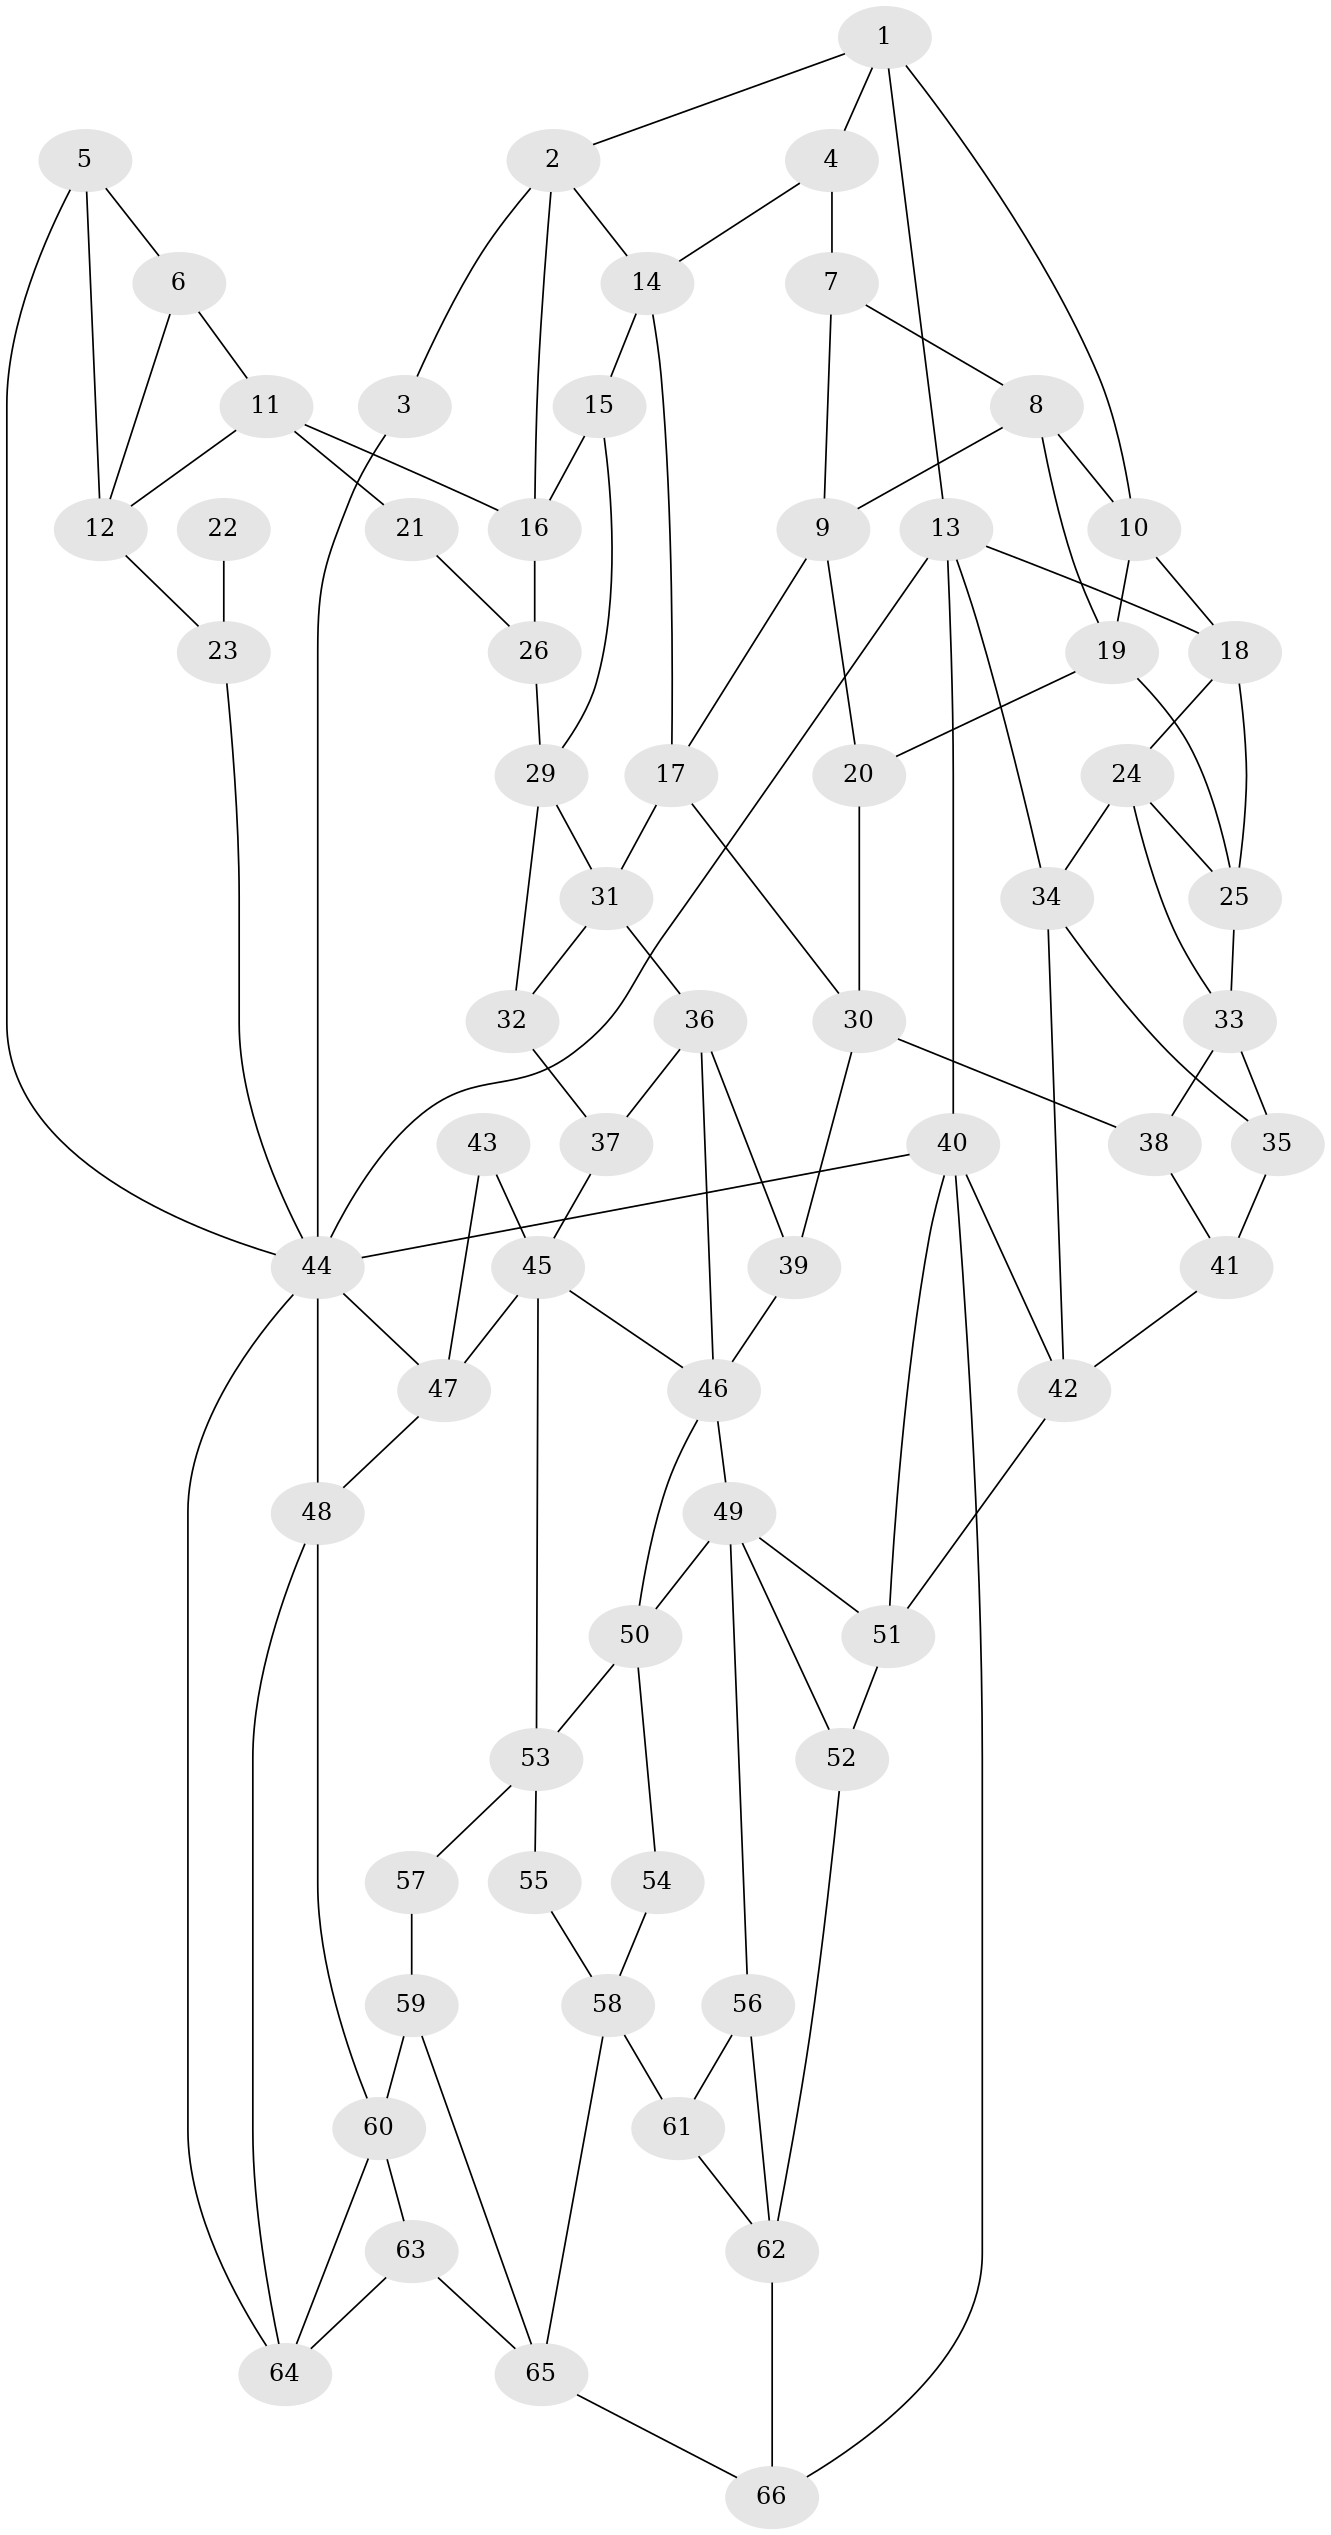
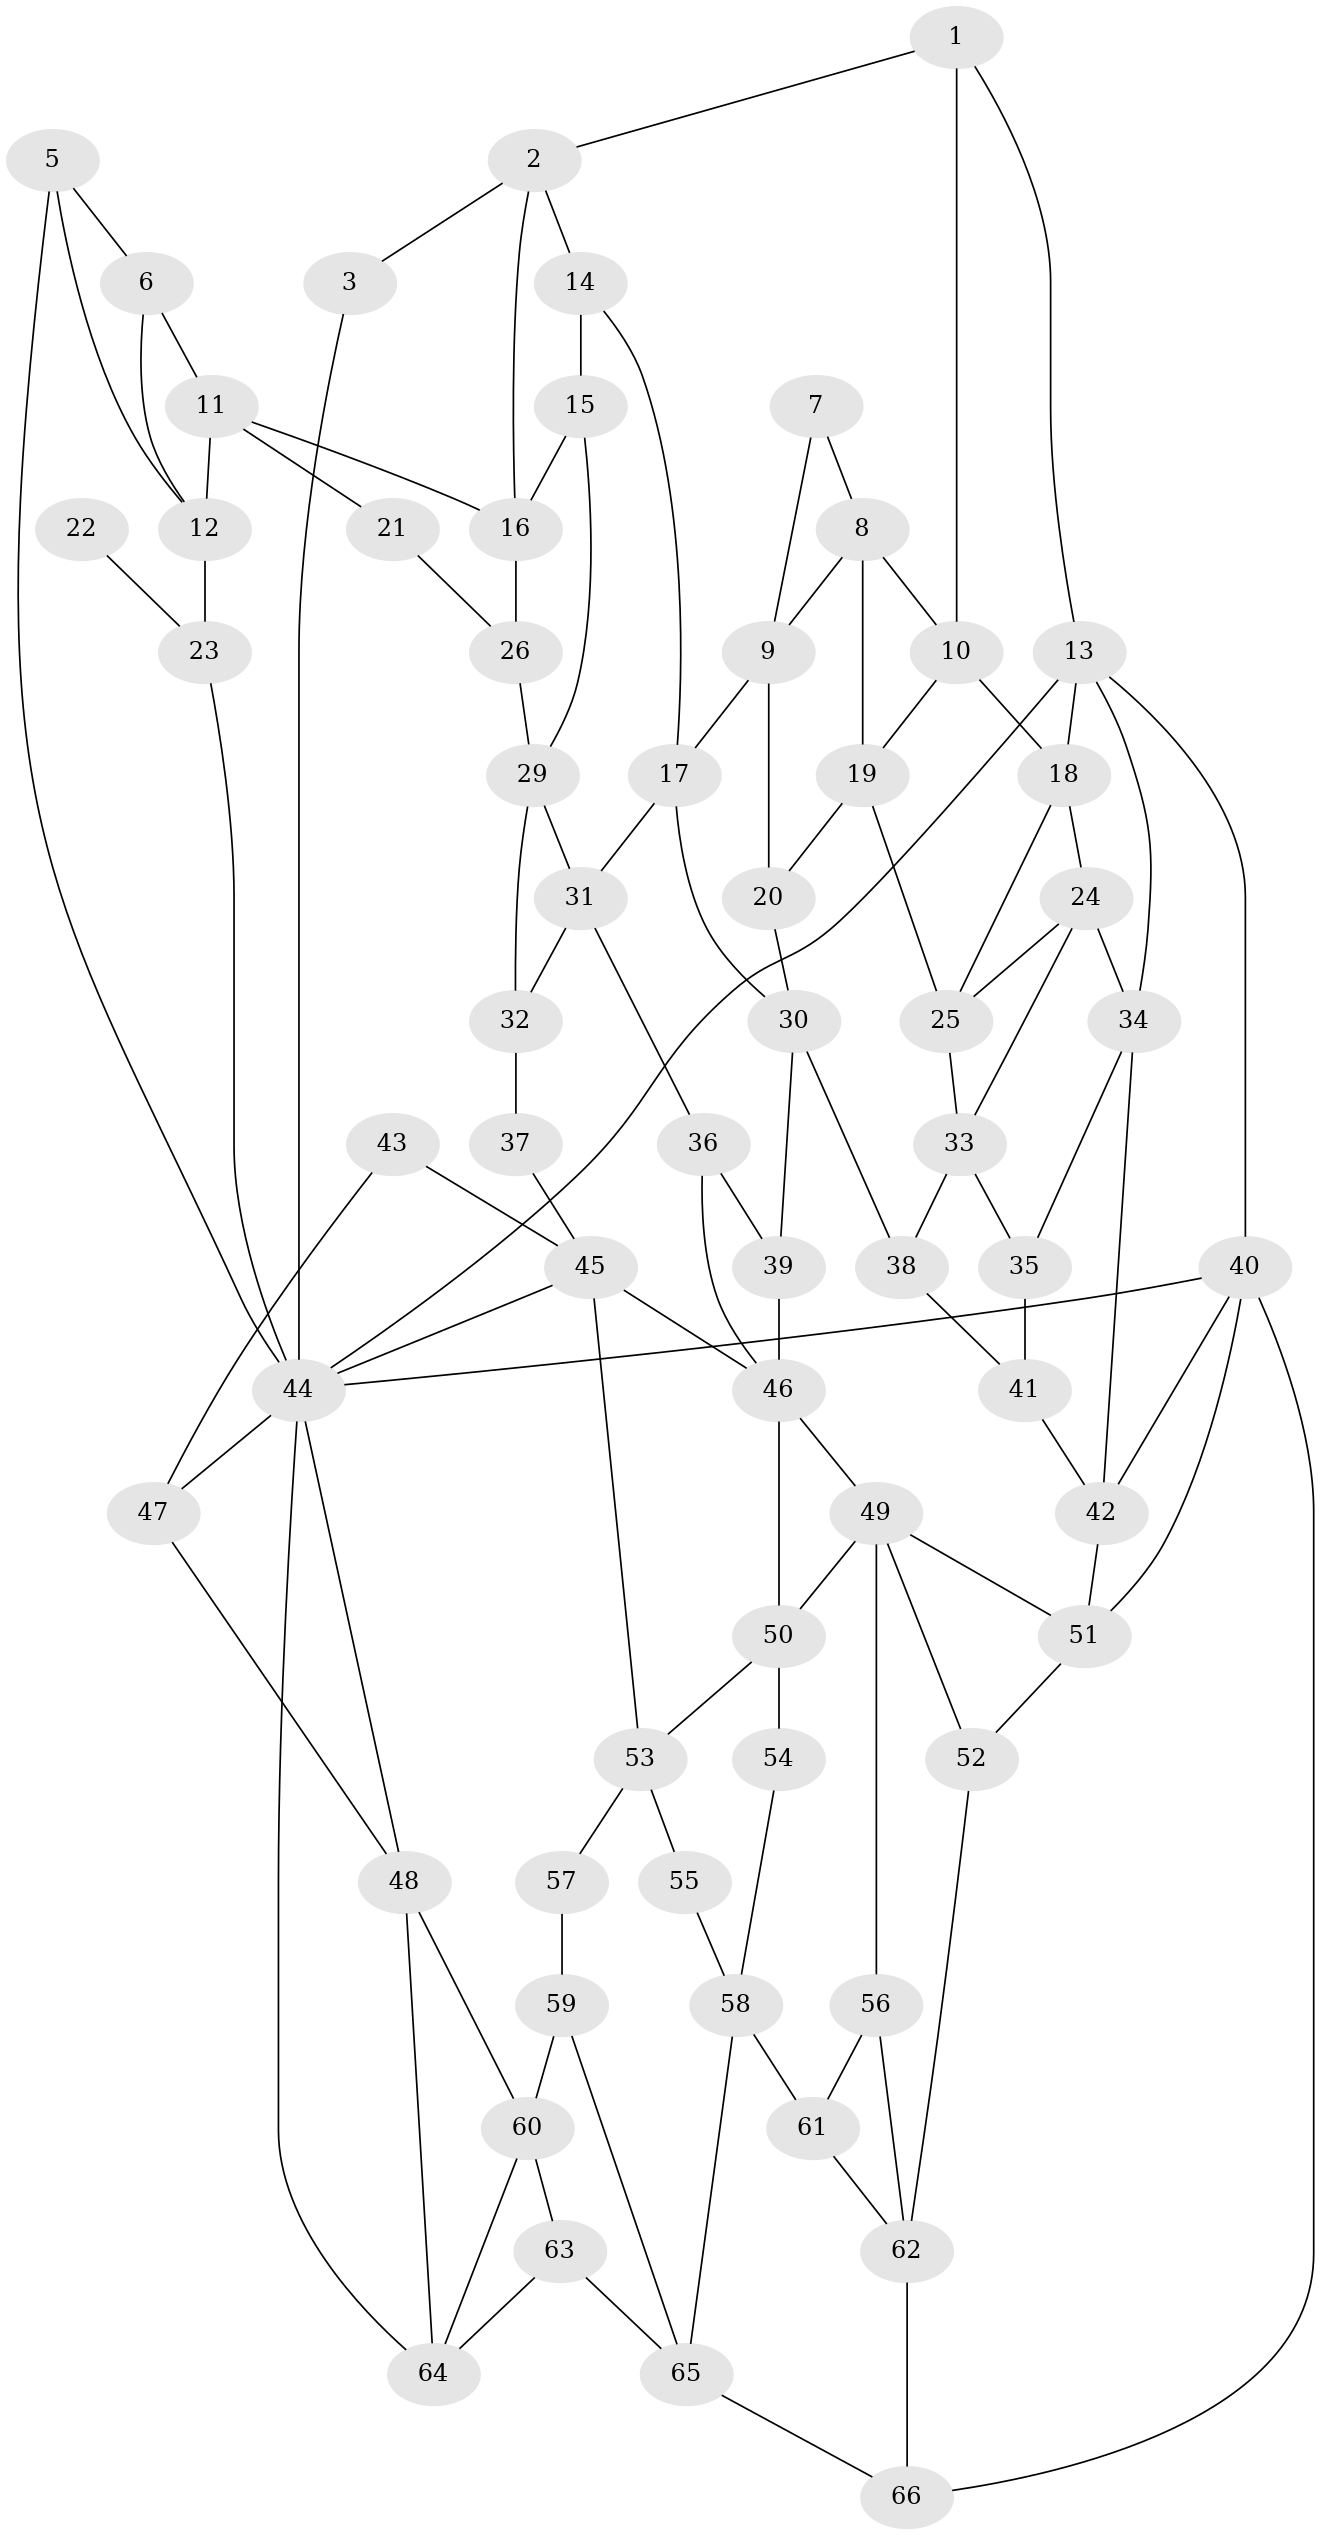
(832, 161) -> none
(653, 1083) -> none
(491, 1329) -> (445, 1329)
